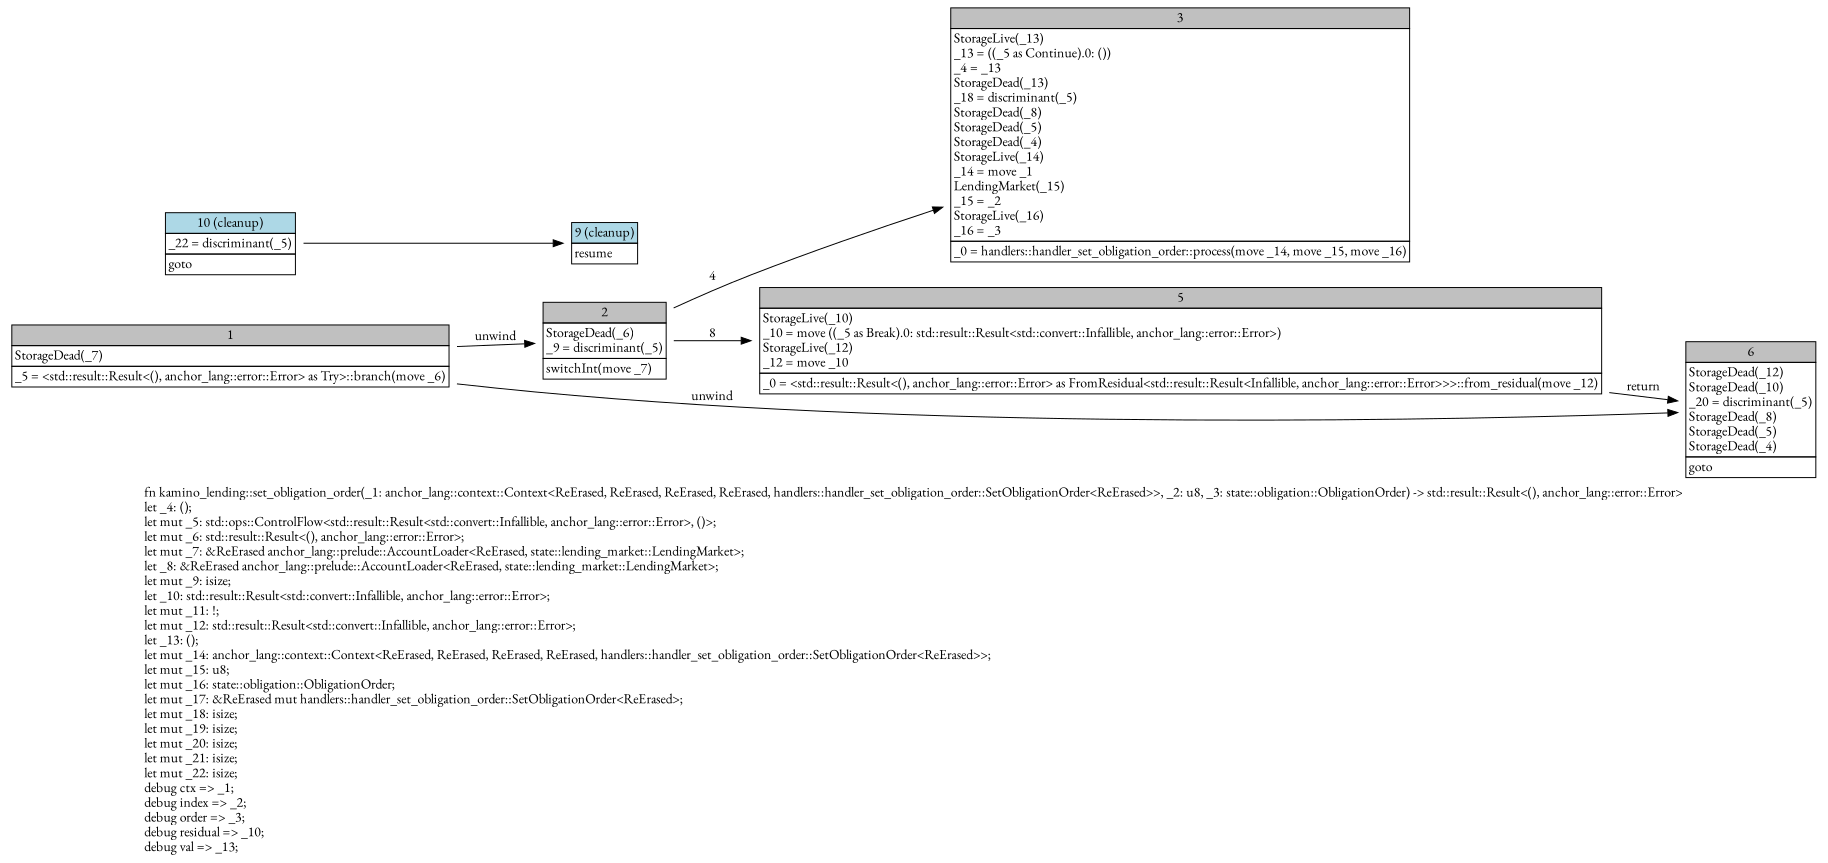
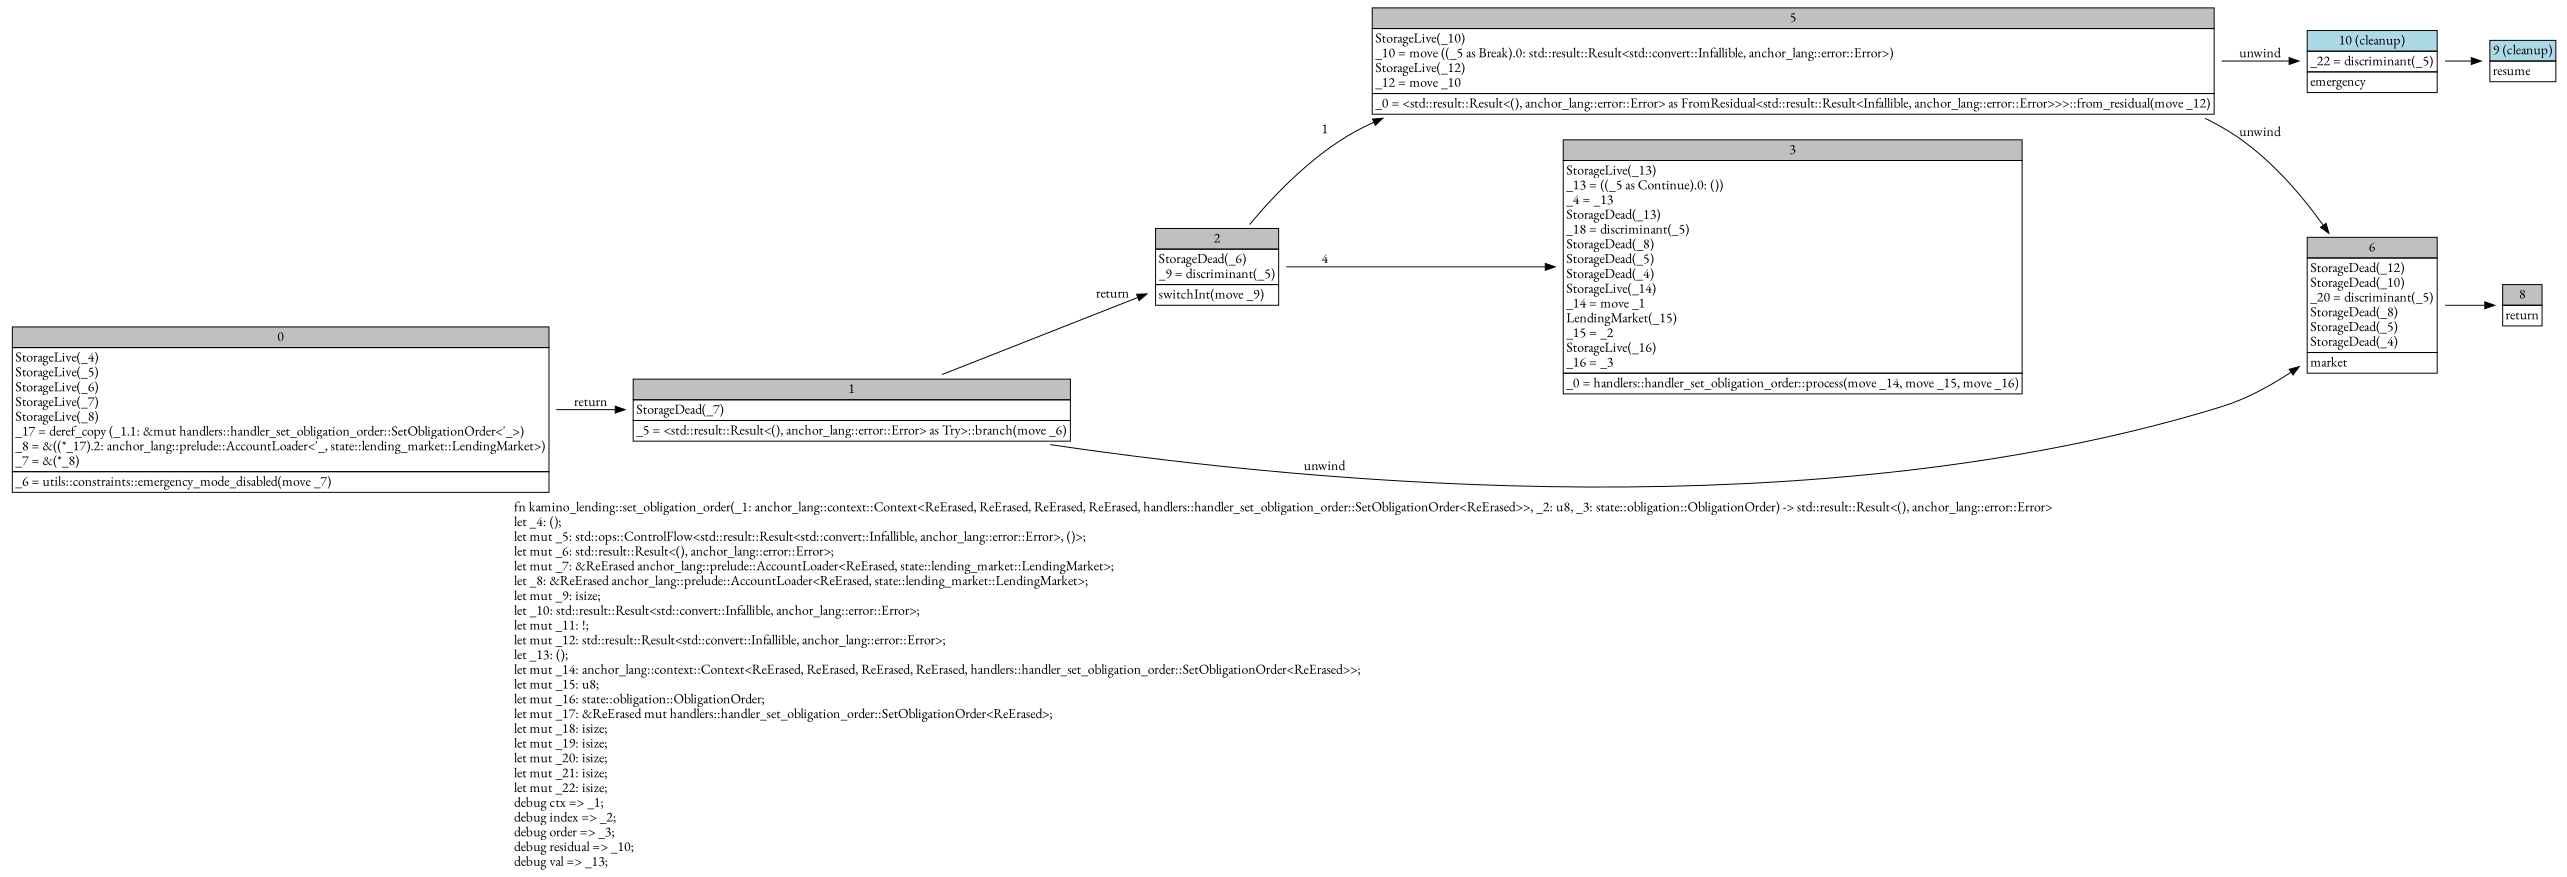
none -> (2255, 61)
(181, 264) -> (2338, 82)
none -> (2522, 305)
(712, 333) -> (1325, 129)
(496, 336) -> (1113, 294)
(599, 368) -> (1212, 294)
(1644, 387) -> (2260, 132)
none -> (280, 410)
(1701, 467) -> (2329, 362)
